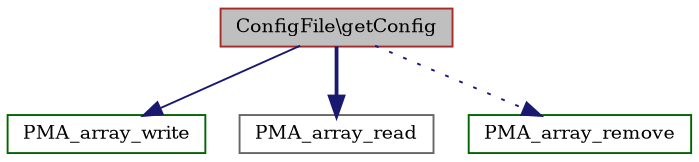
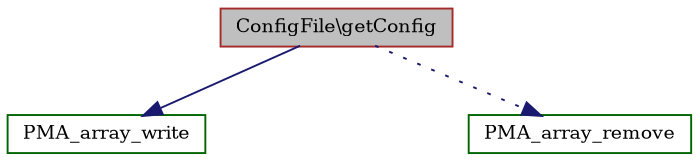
(337, 134) -> none
